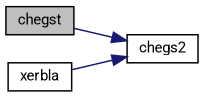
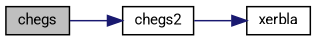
(40, 21) -> (38, 21)
(92, 65) -> (213, 21)
